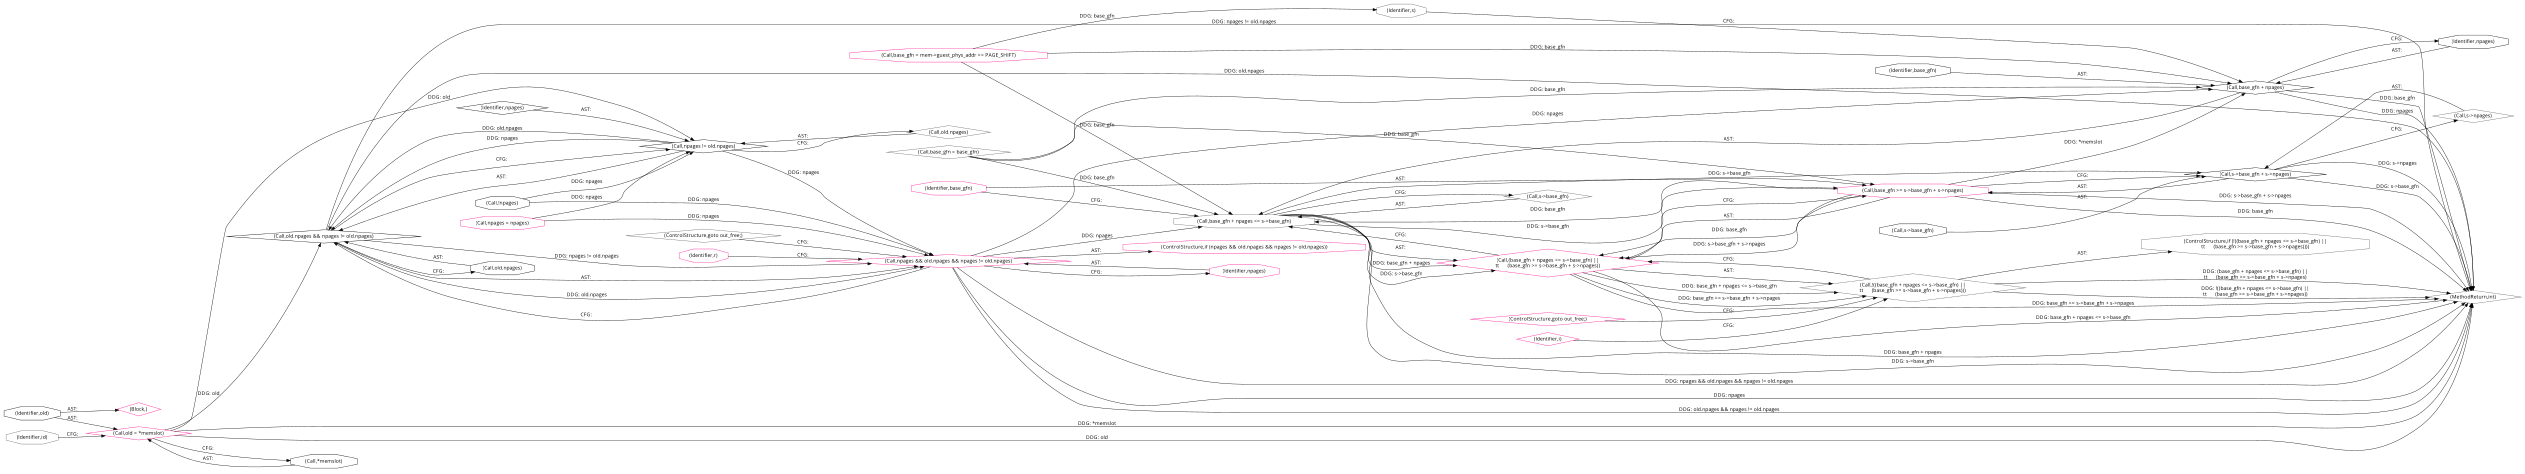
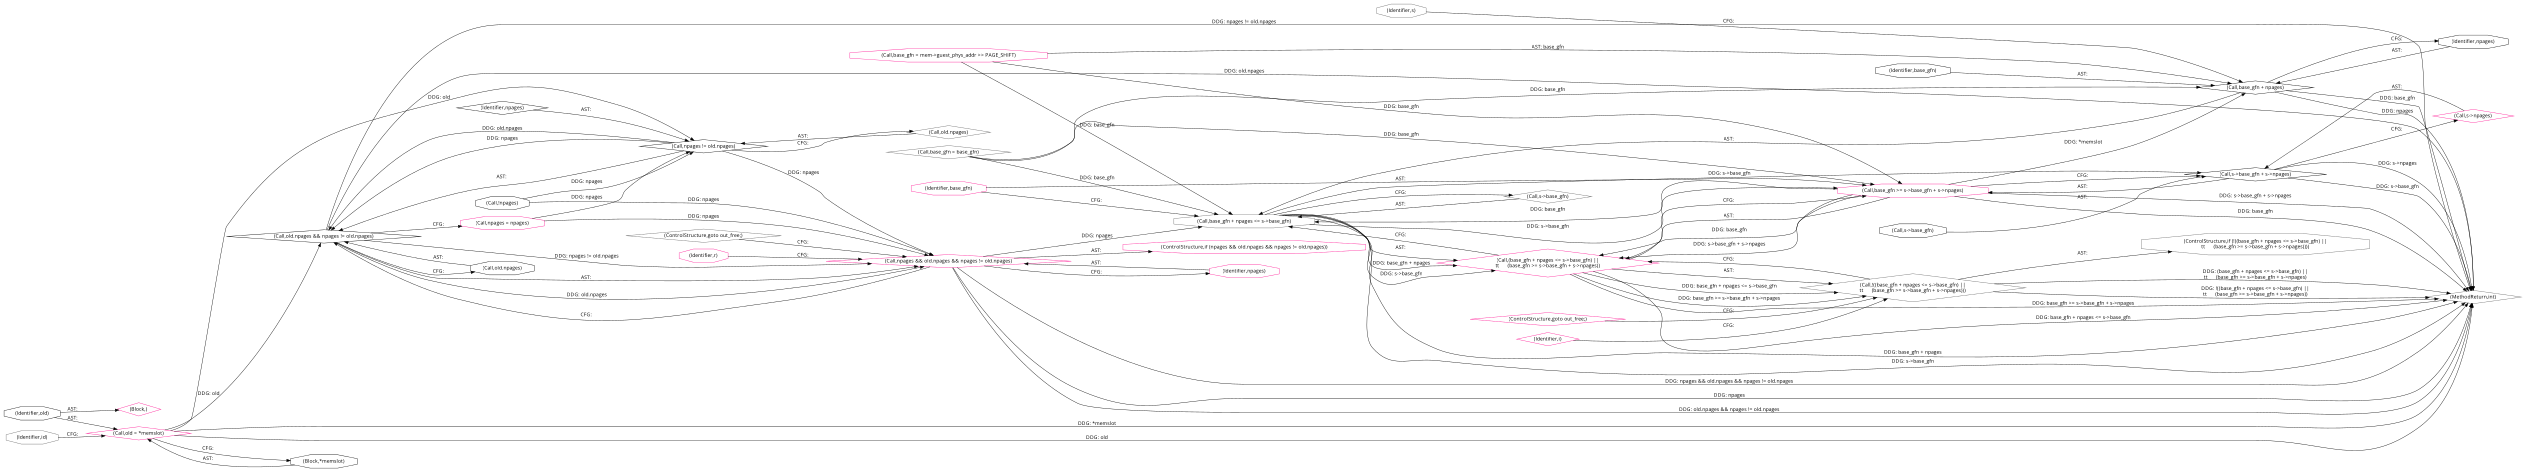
(1171, 13) -> (1450, 115)
(1548, 47) -> (1548, 47)
(2473, 116) -> (2473, 116)
(1570, 122) -> none
(492, 168) -> (414, 230)
(324, 461) -> (324, 461)
